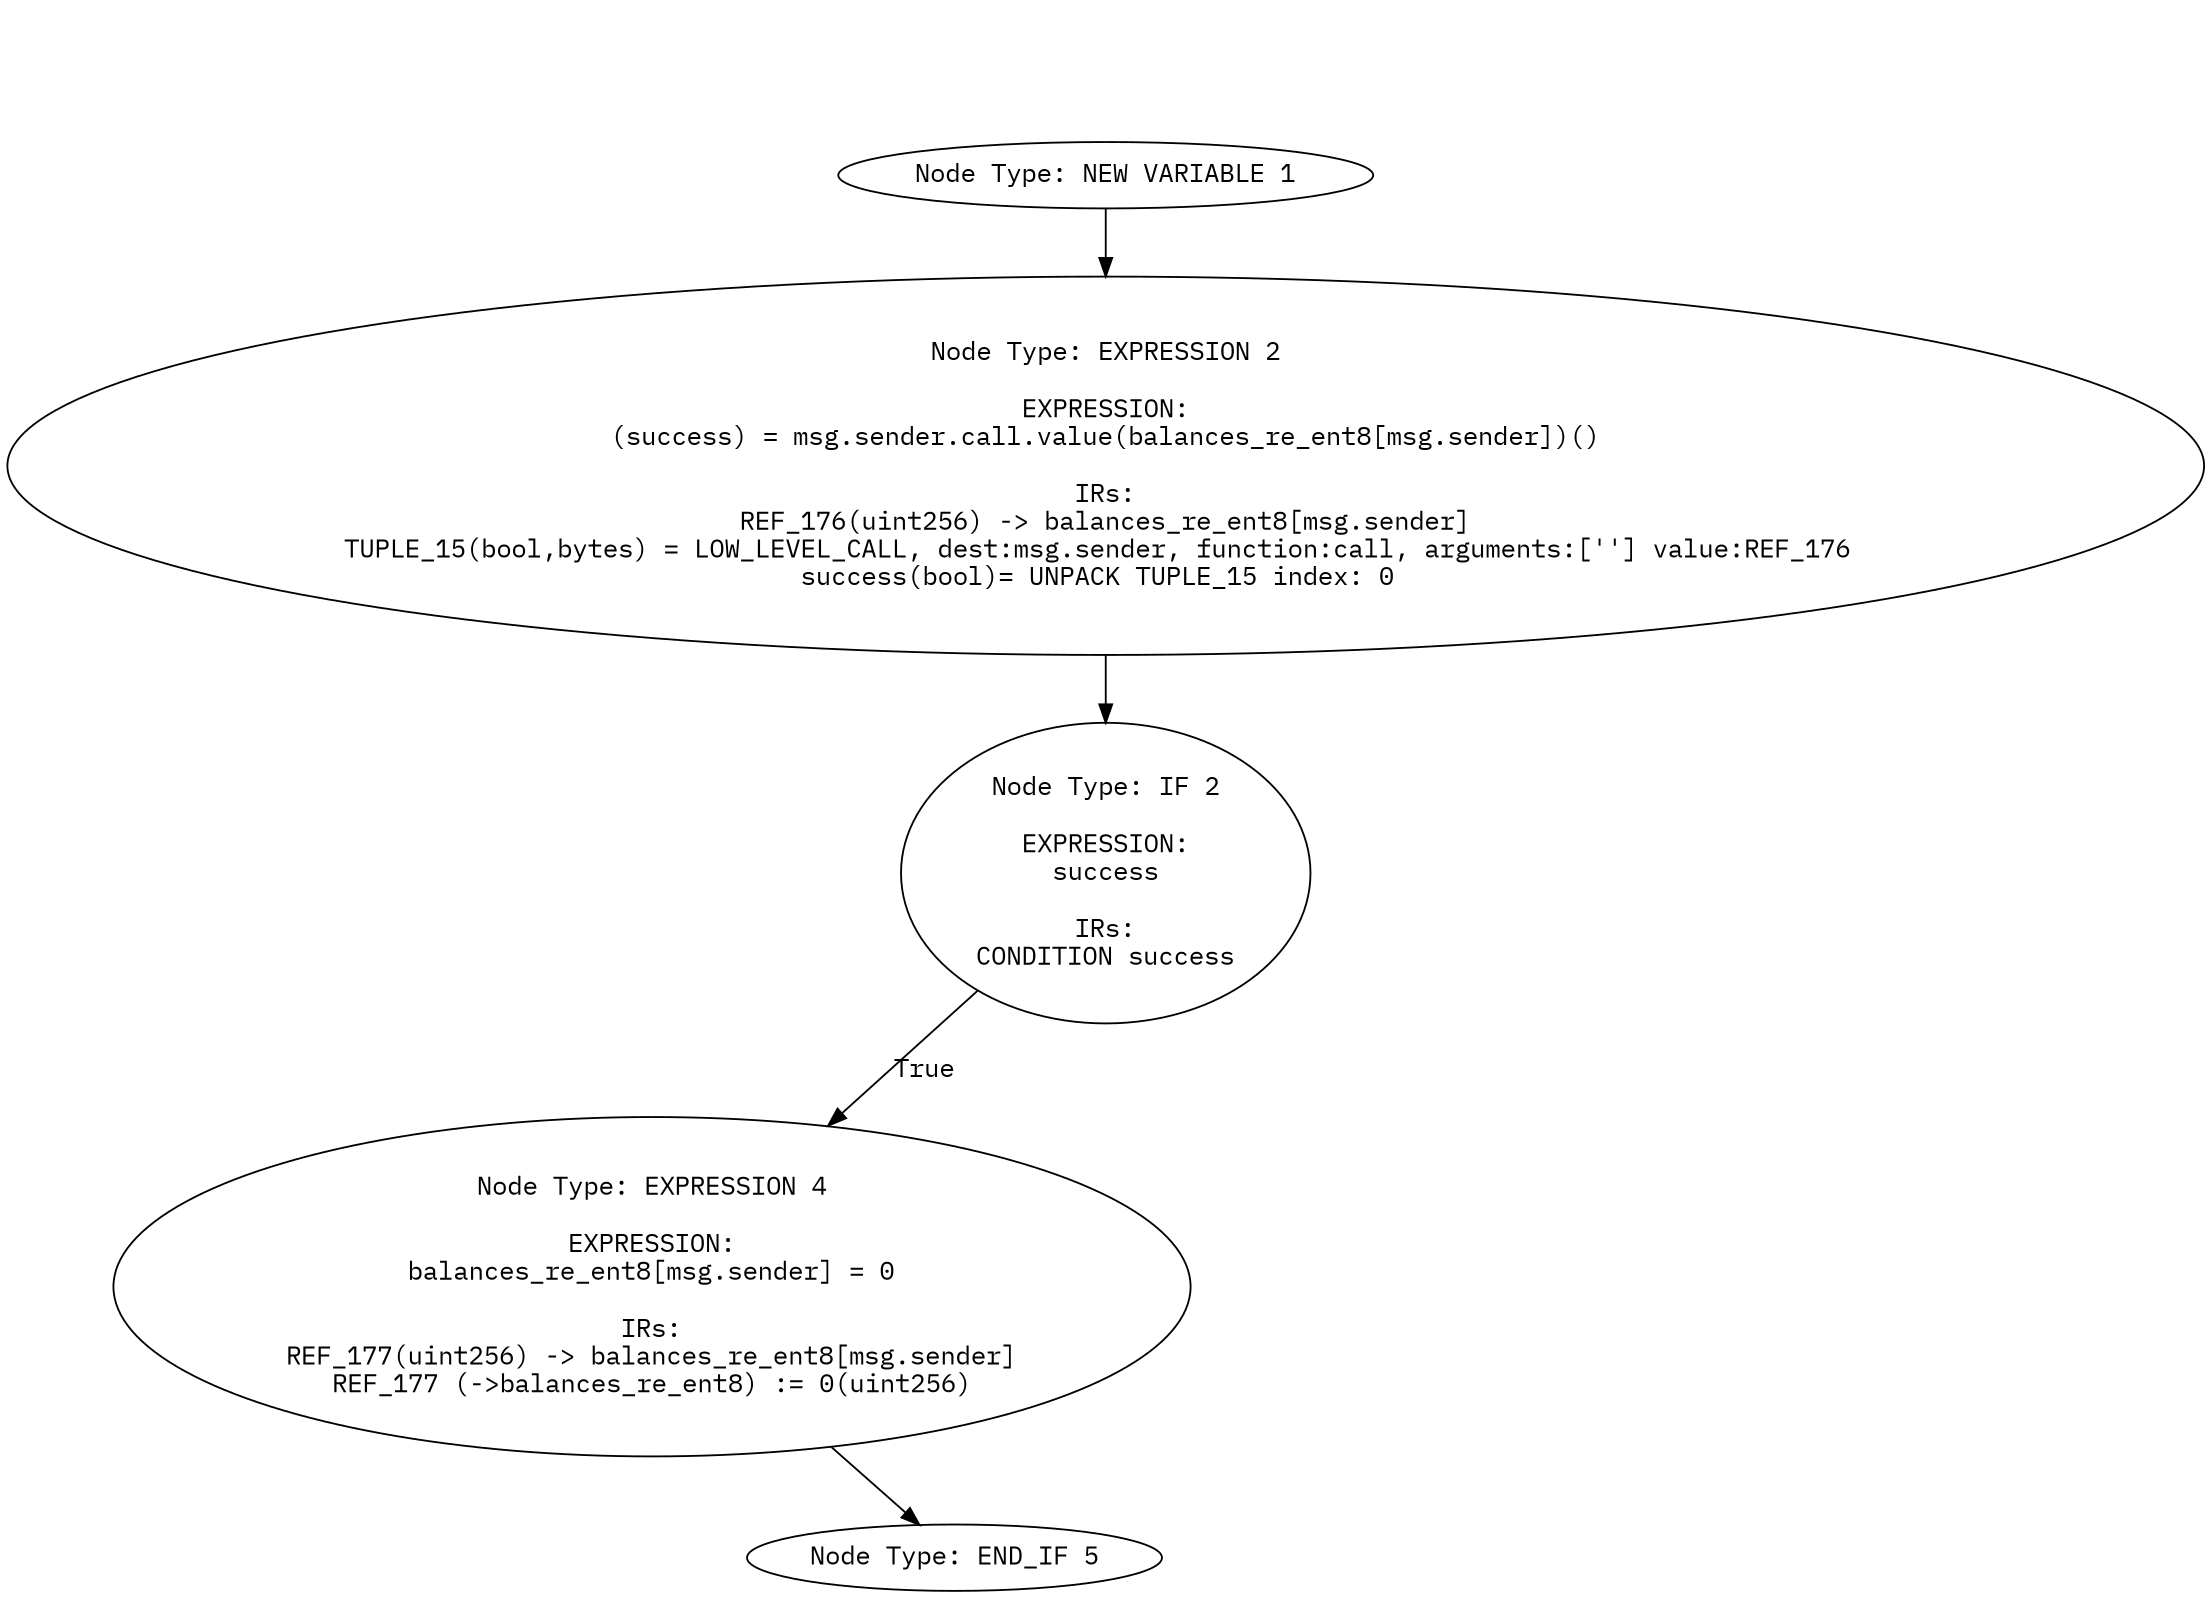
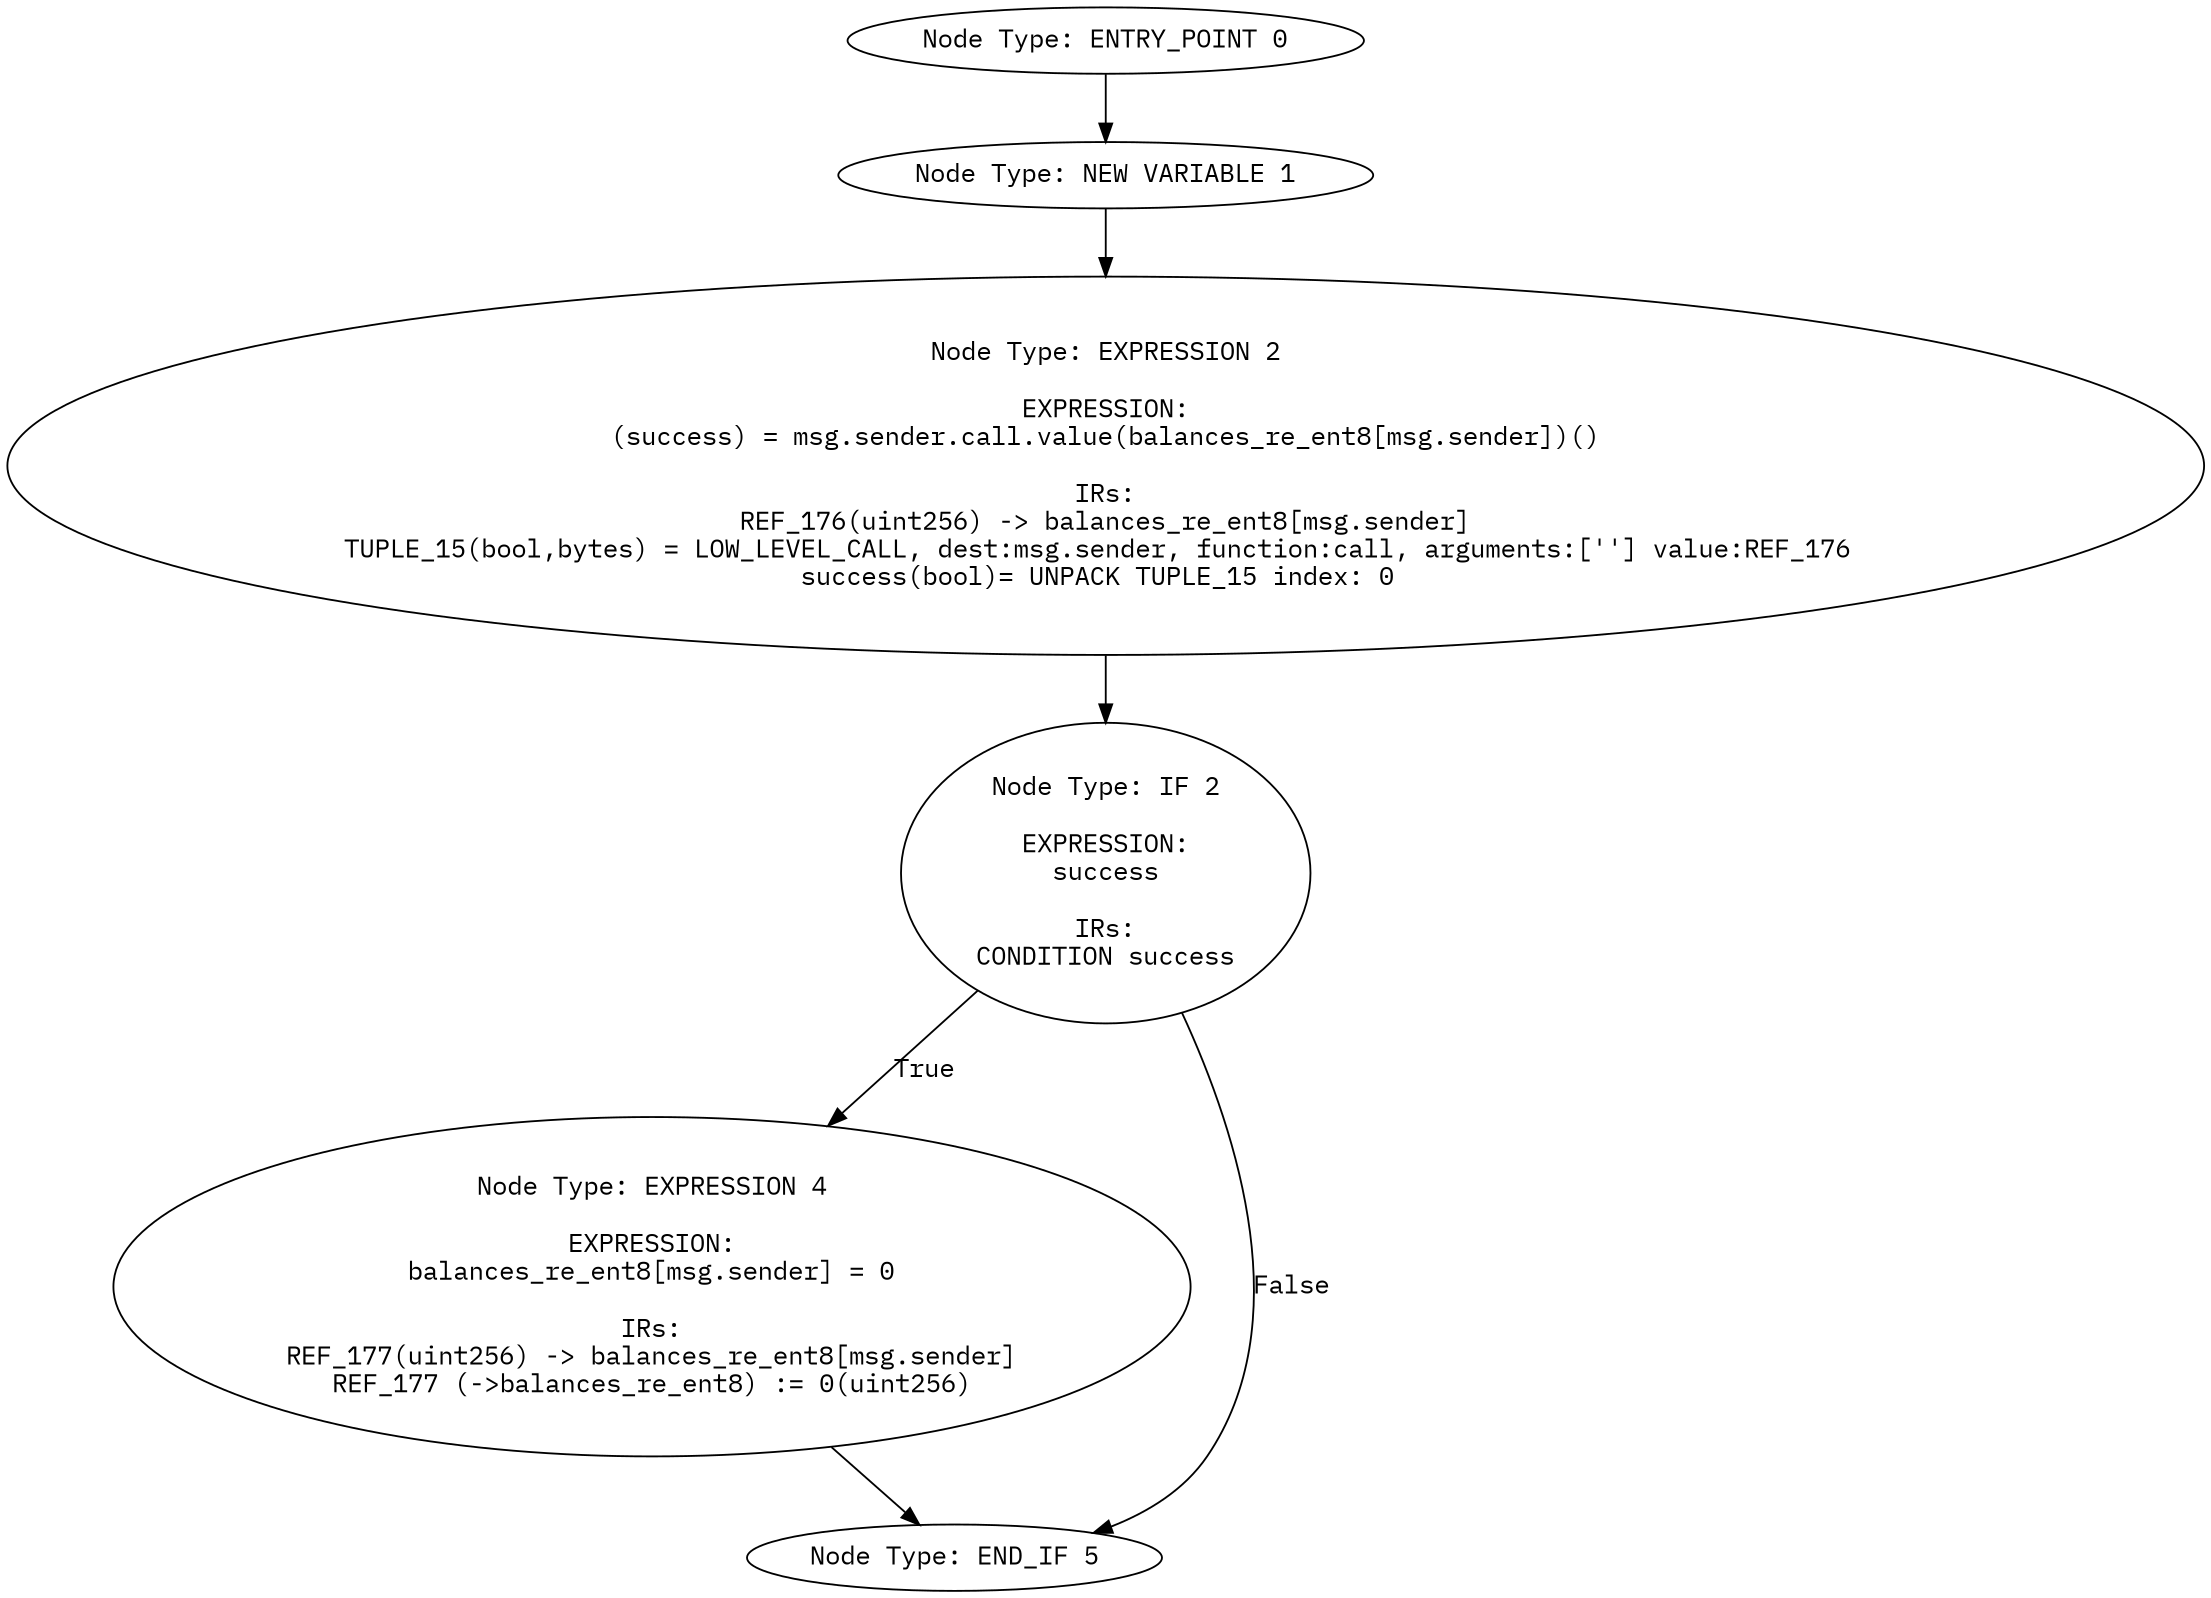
none -> (1106, 41)
none -> (1254, 1294)
